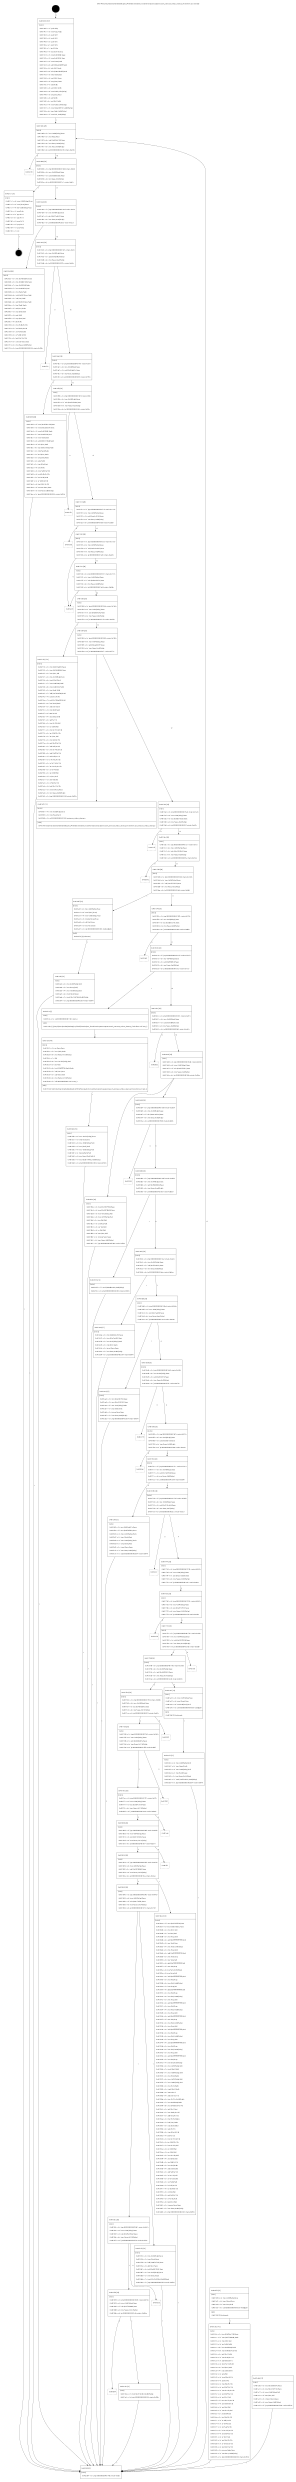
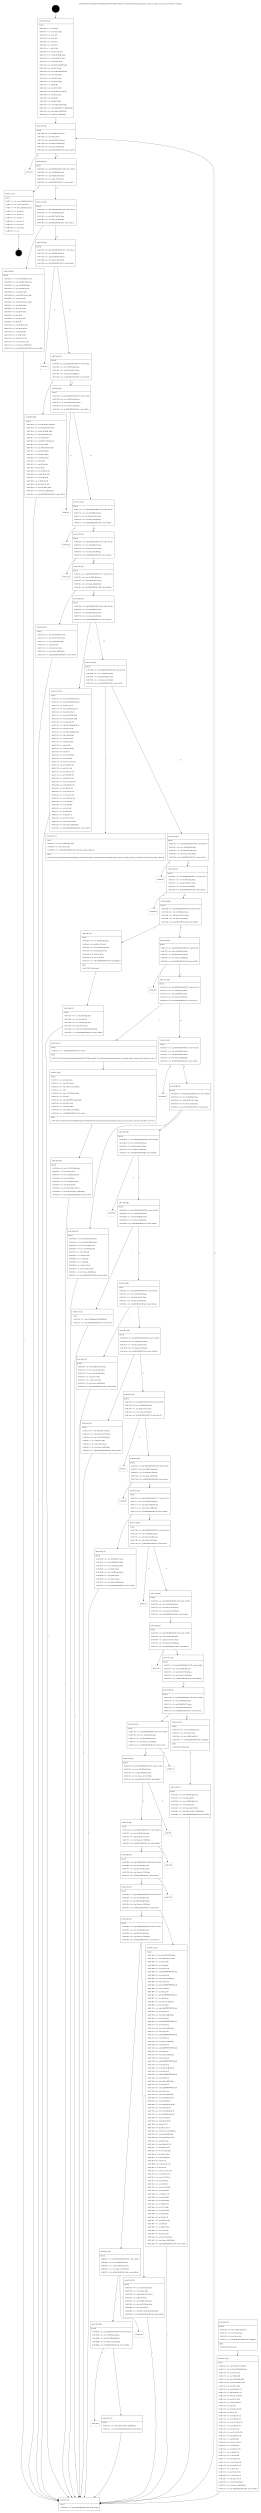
(74, 597) -> (66, 606)
(192, 1669) -> none
